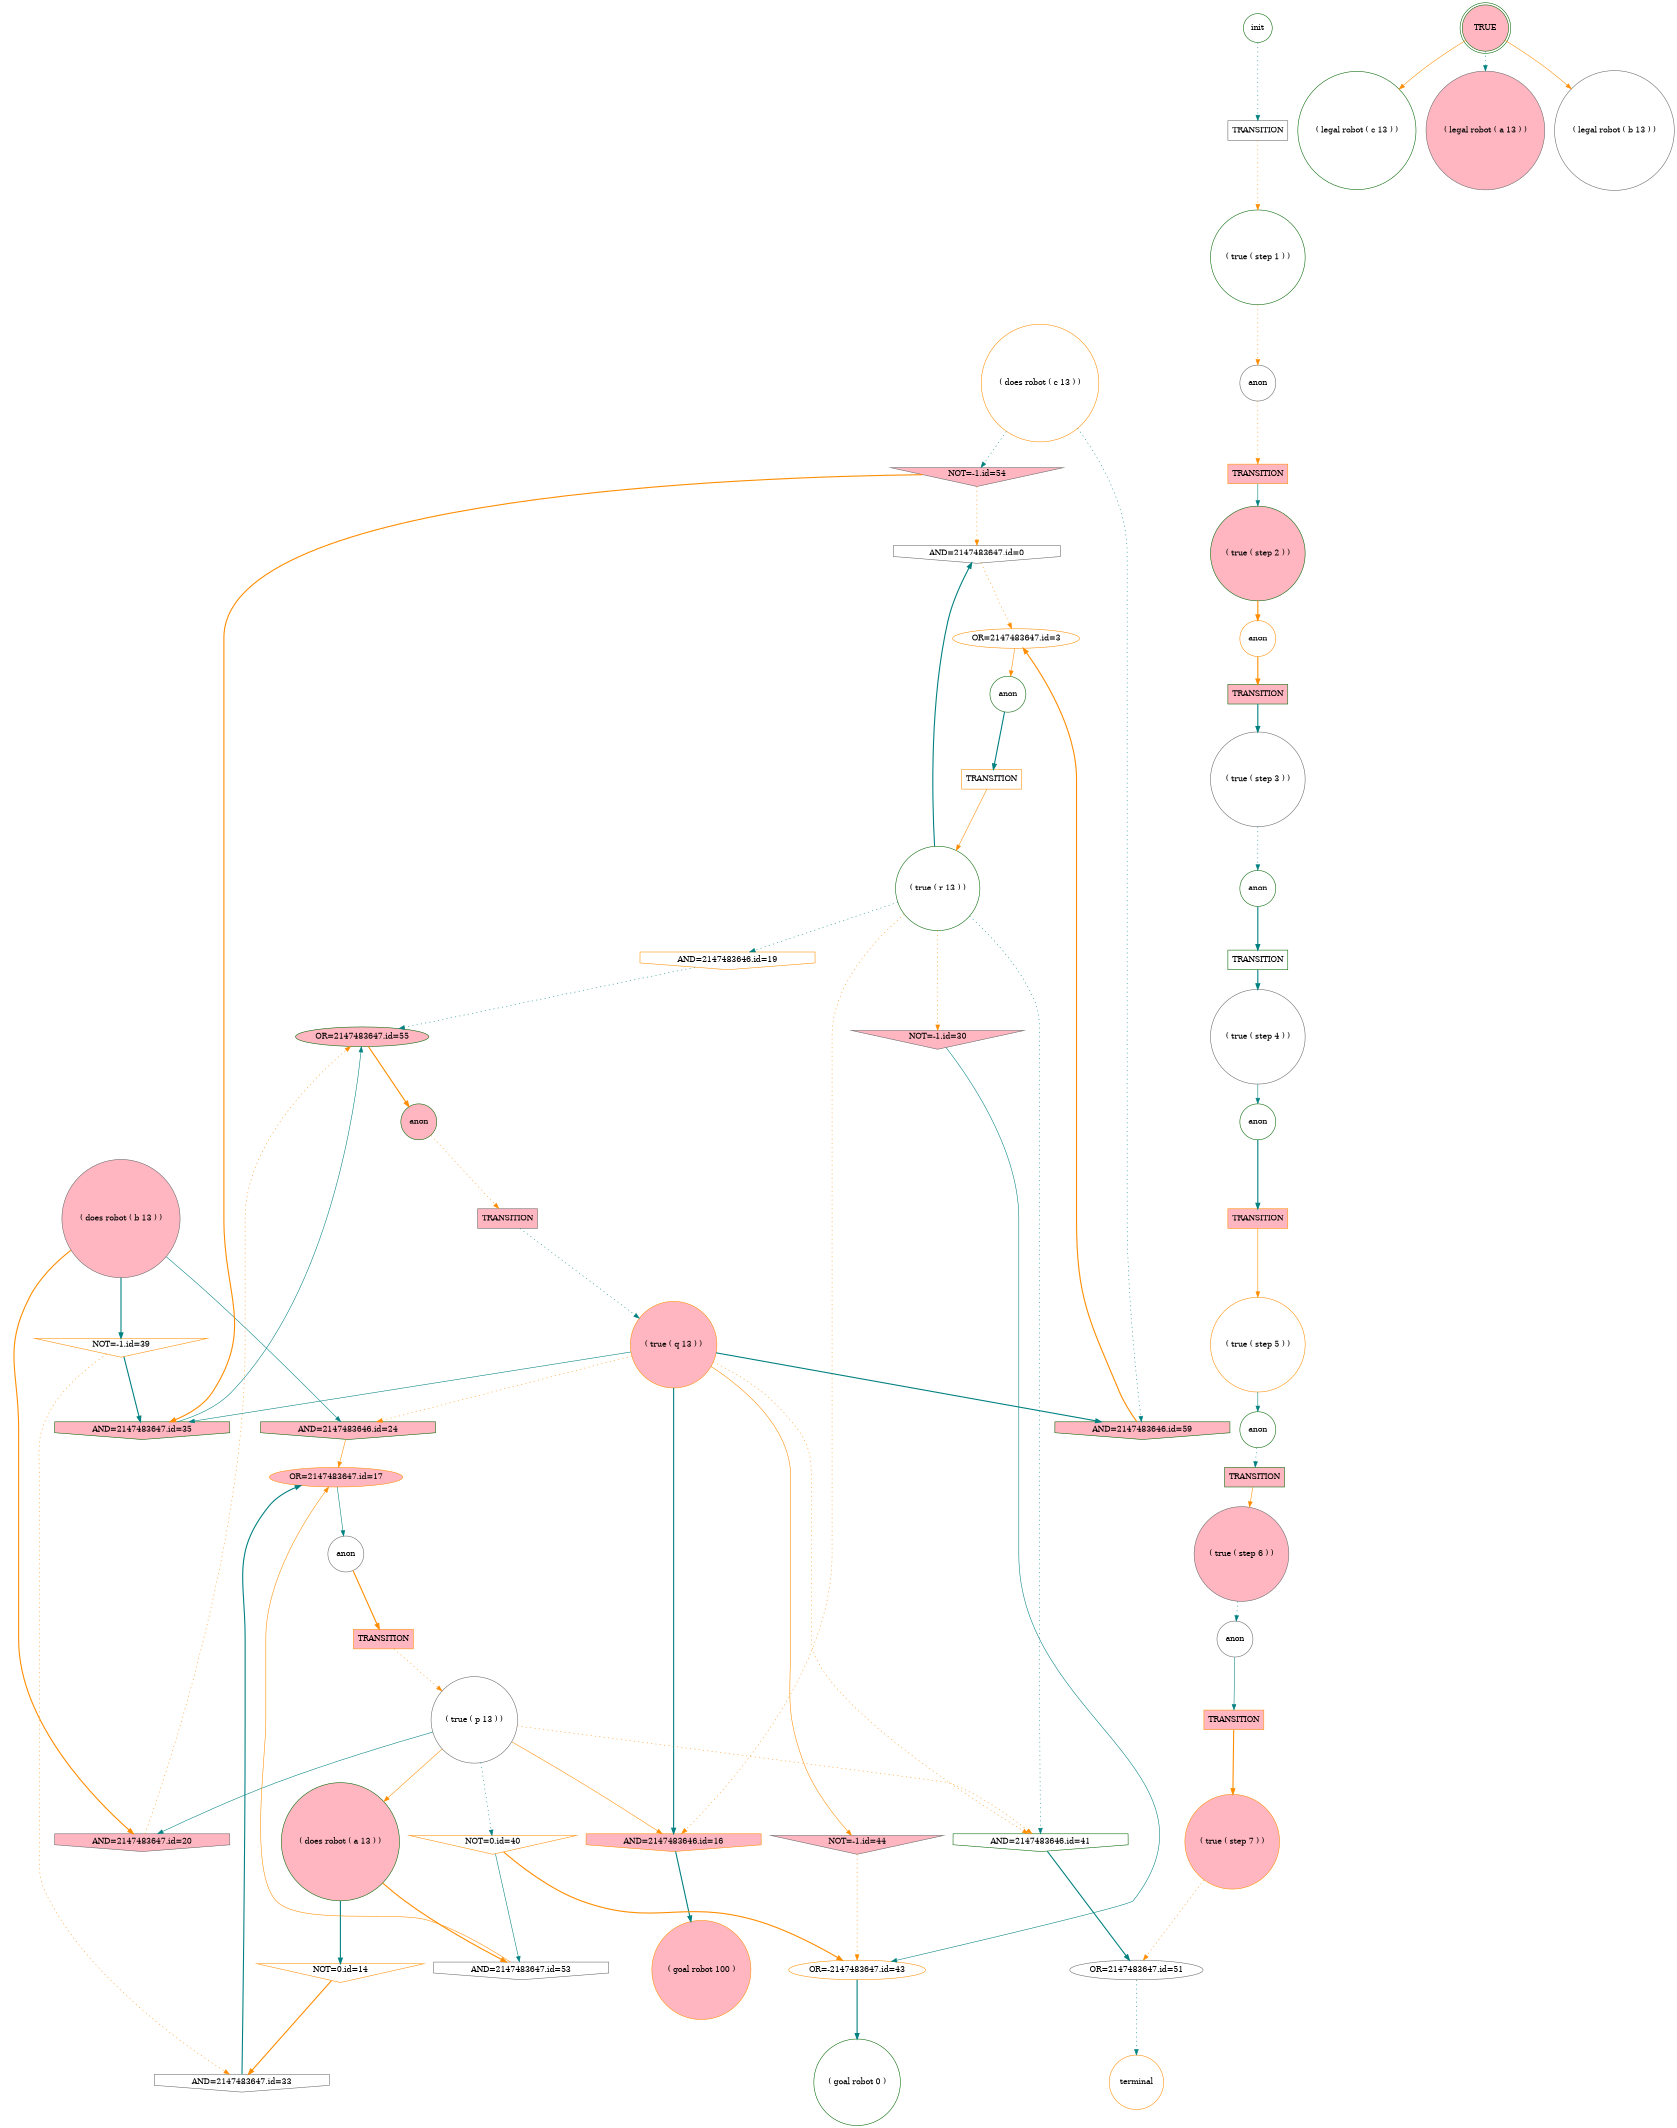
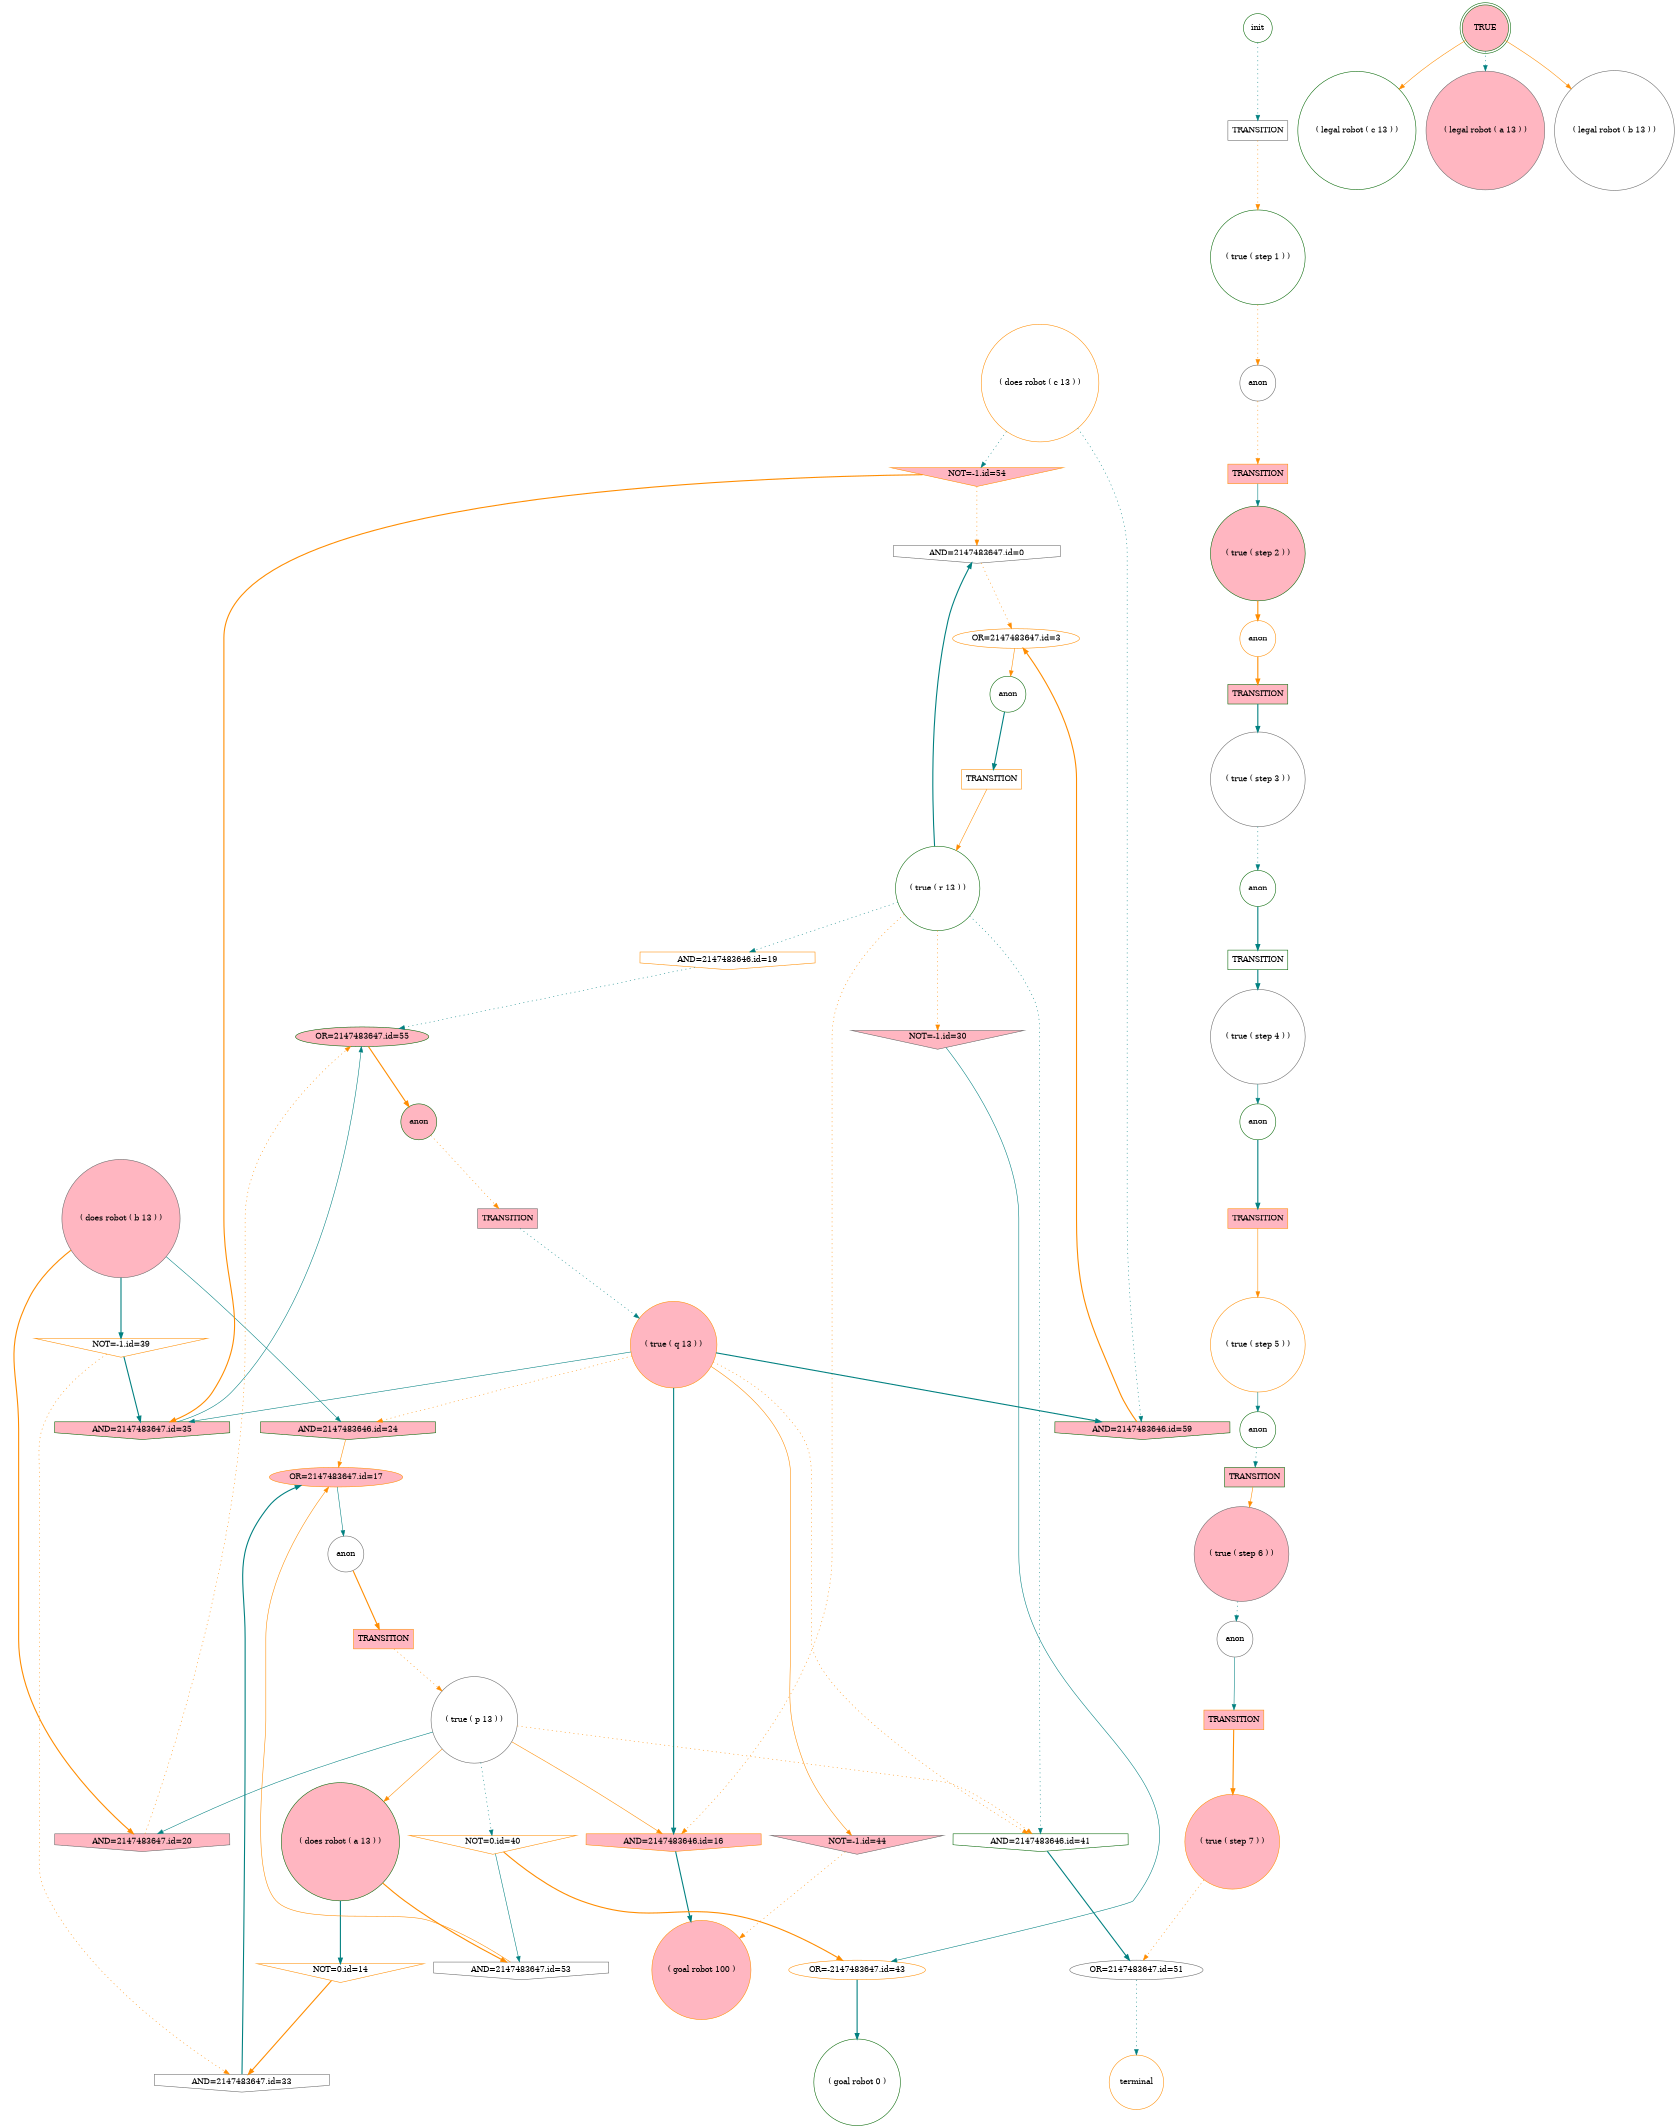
(977, 474) -> (977, 474)
(857, 1904) -> (795, 1893)
